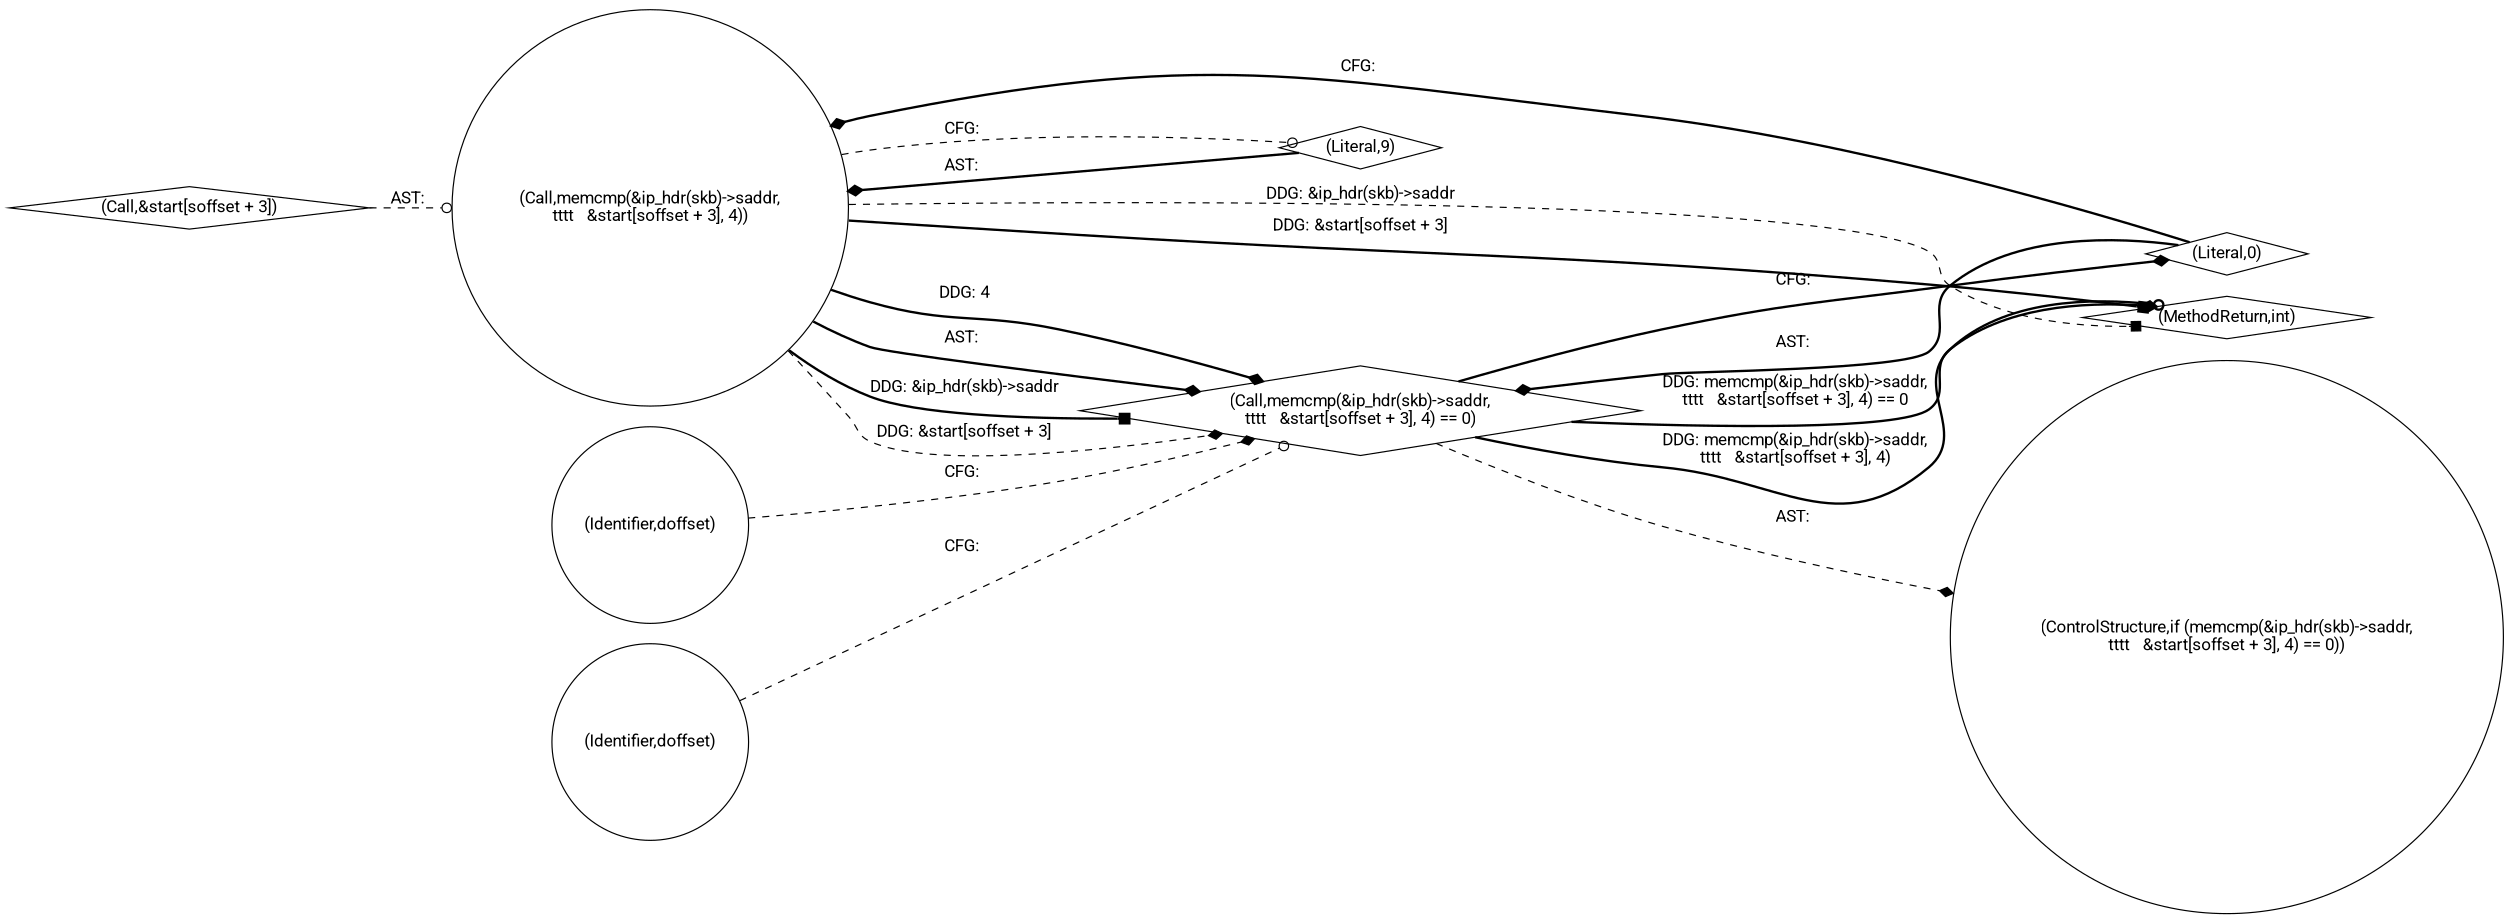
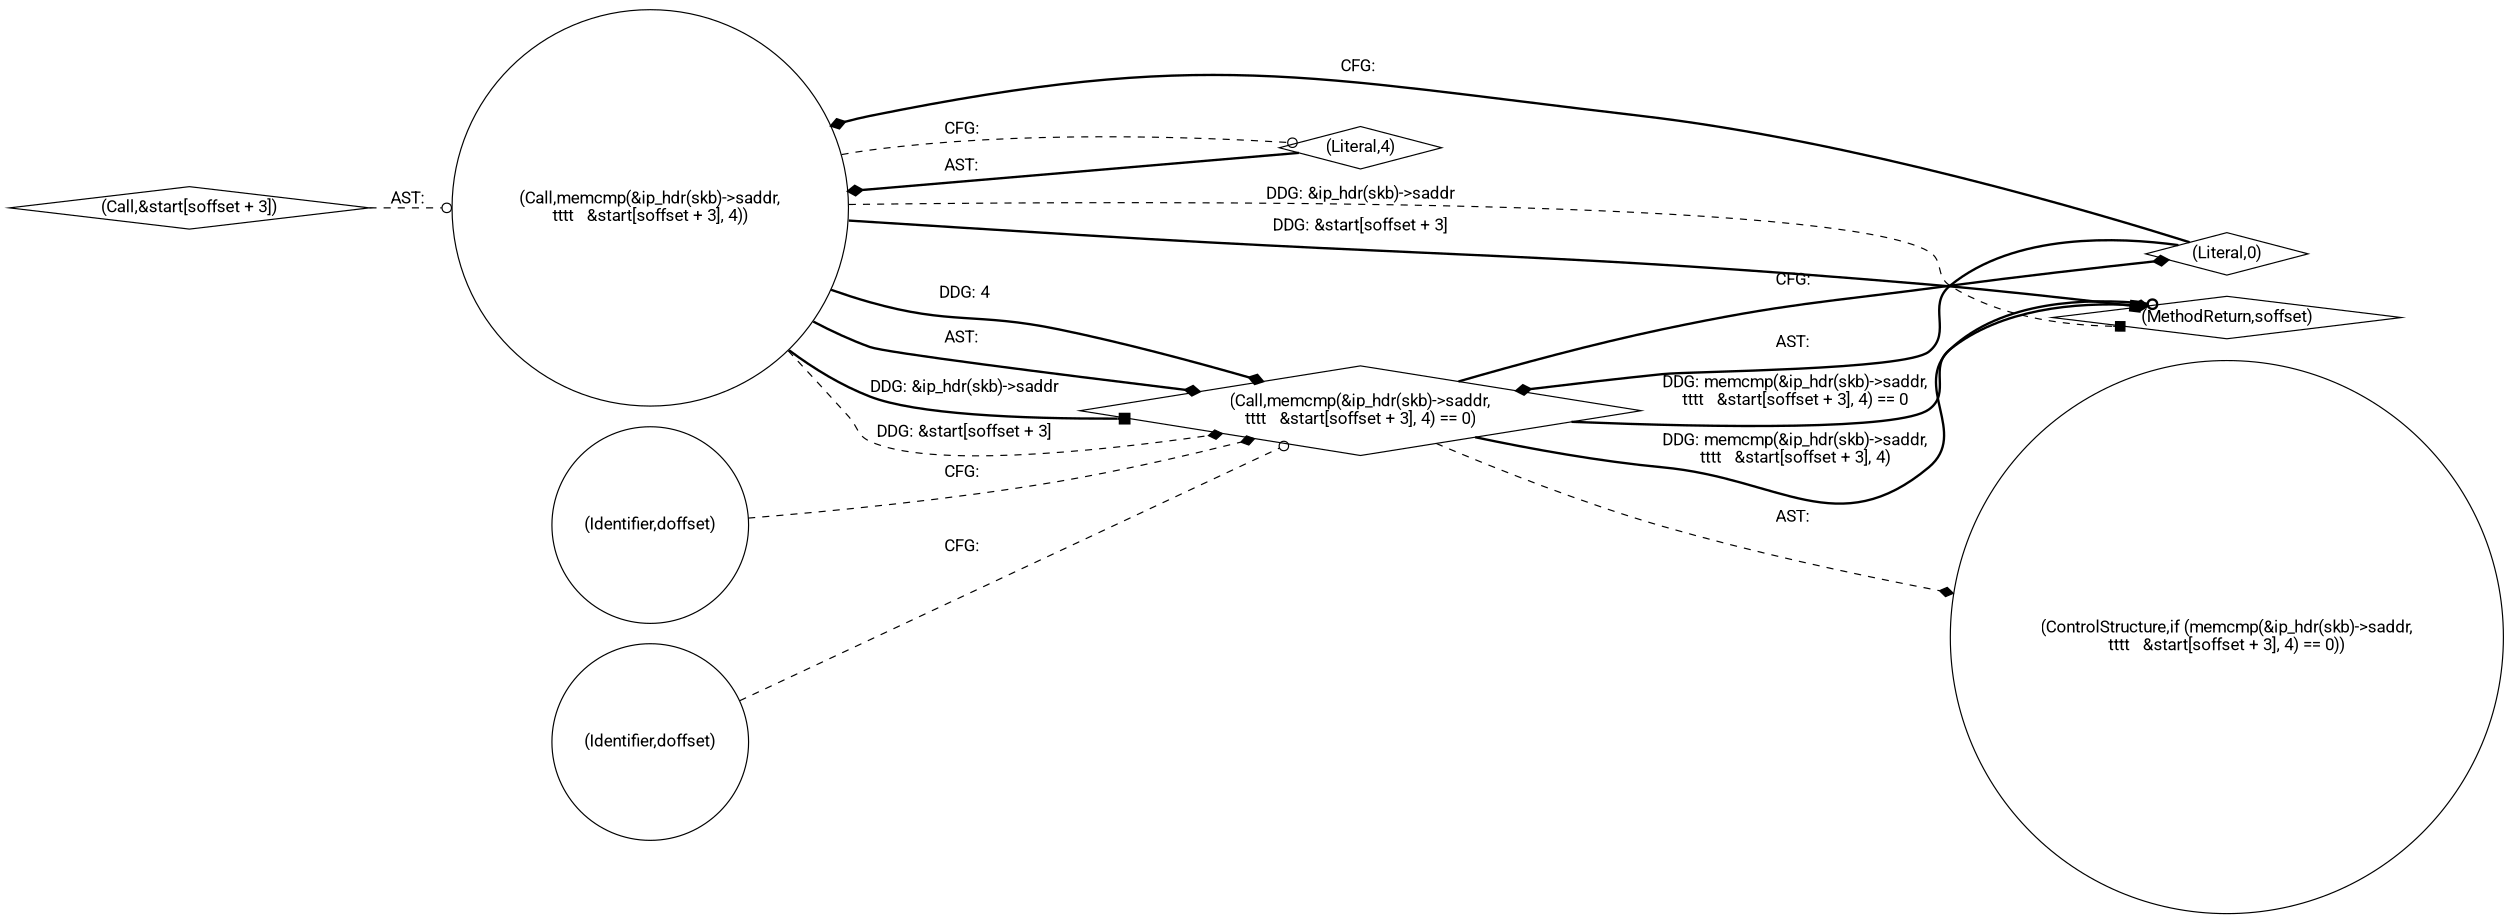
(1360, 148) -> (1360, 148)
(2227, 318) -> (2227, 318)
